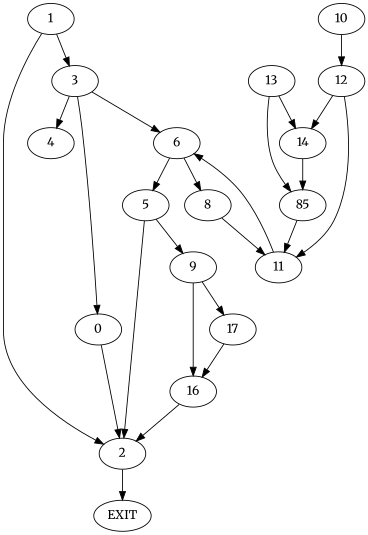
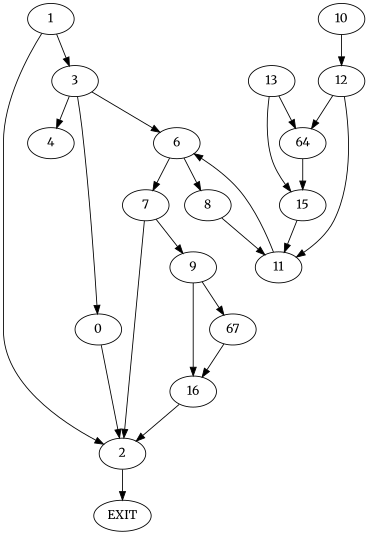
(303, 143) -> (303, 143)
(146, 205) -> (146, 205)
(303, 205) -> (303, 205)
(233, 329) -> (233, 329)
